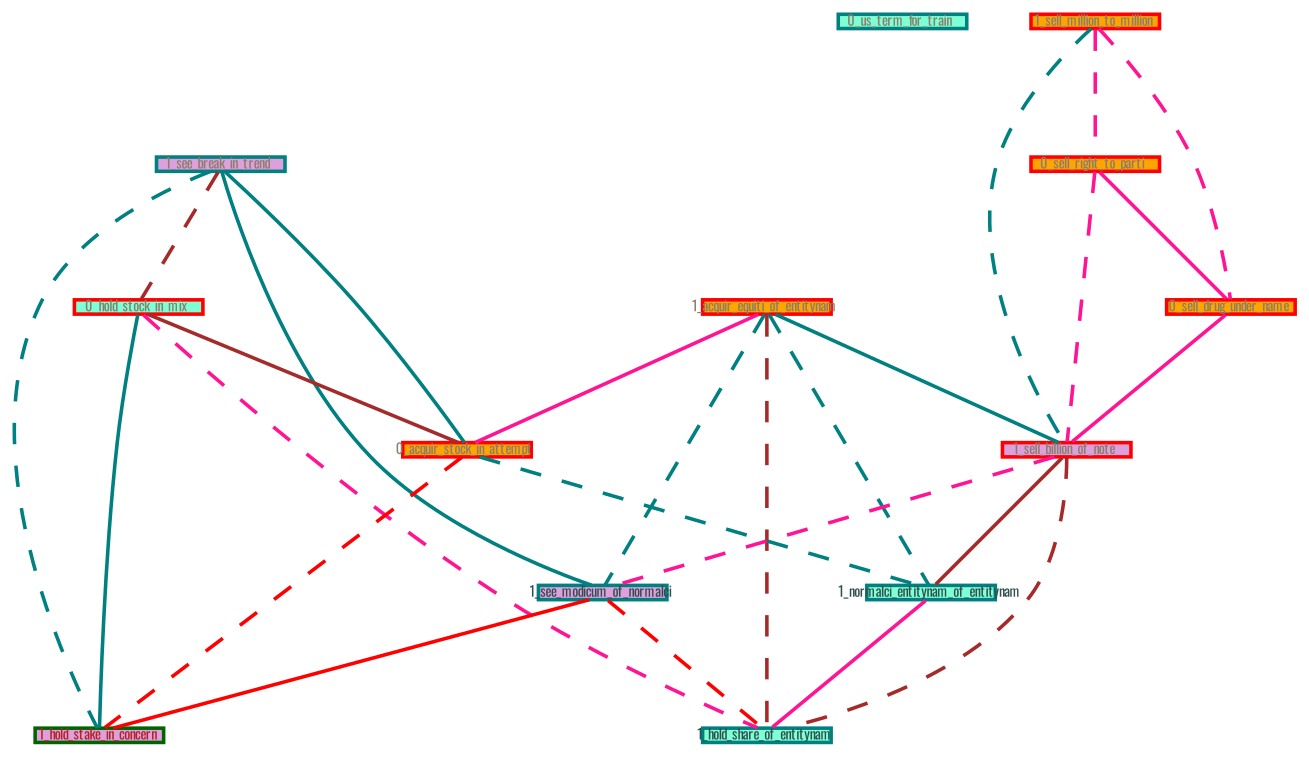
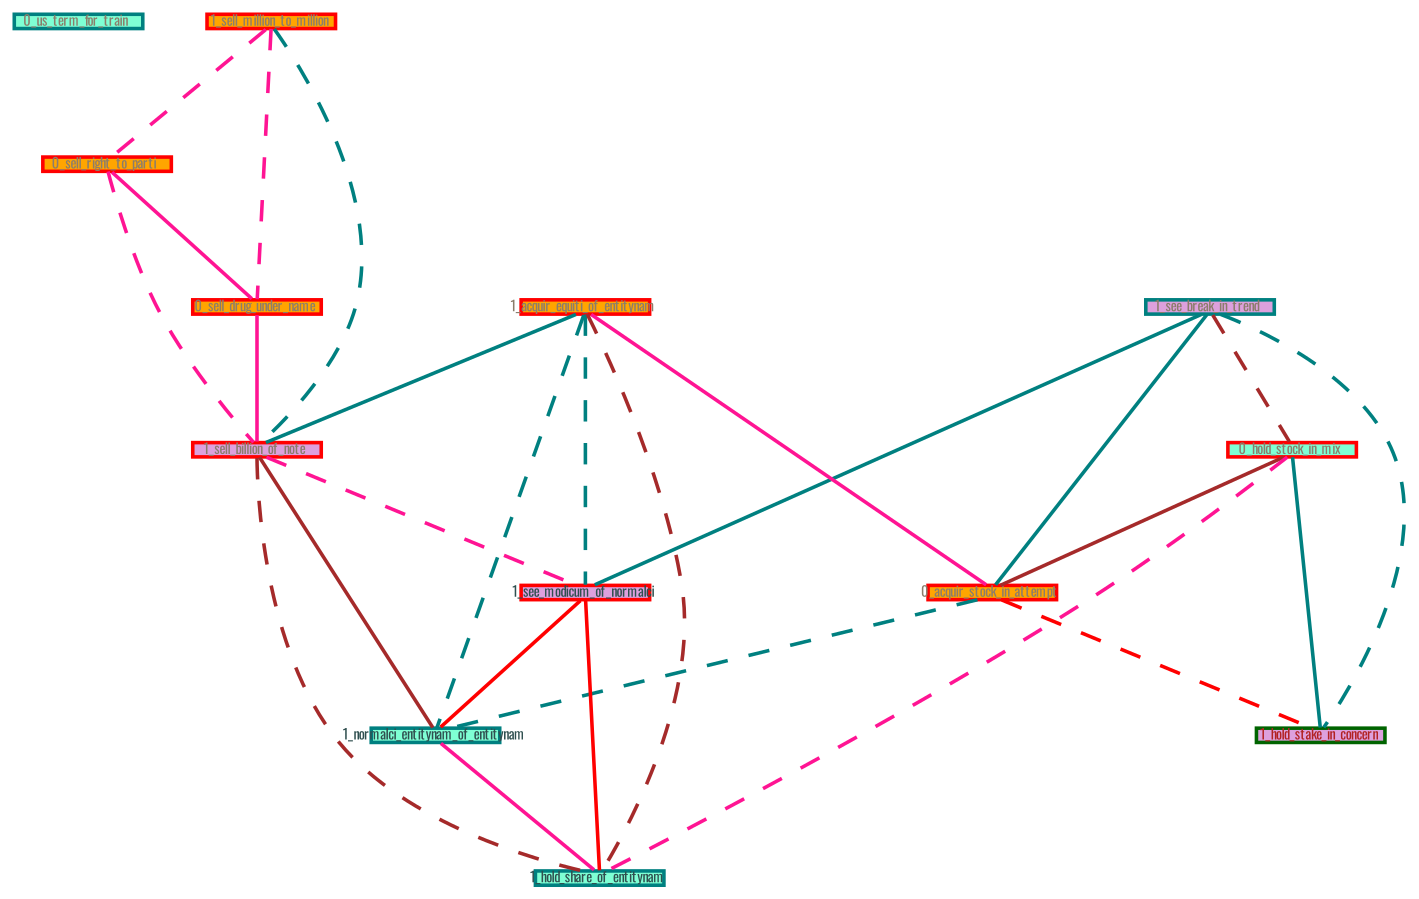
(603, 593) -> (585, 593)
(351, 664) -> (511, 664)
(685, 664) -> (593, 735)
